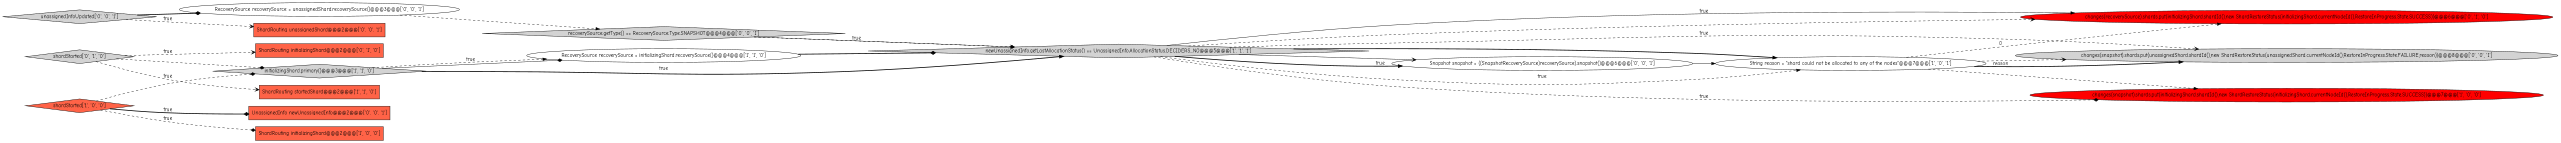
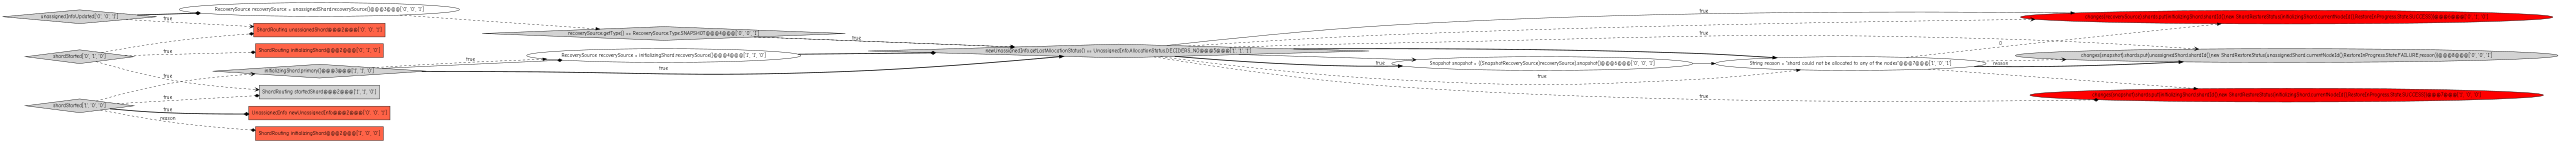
(188, 54) -> (188, 54)
(188, 63) -> (175, 41)
(173, 83) -> (173, 83)
(319, 92) -> (319, 92)
none -> (186, 100)
(80, 106) -> (80, 106)
(168, 119) -> (168, 119)
